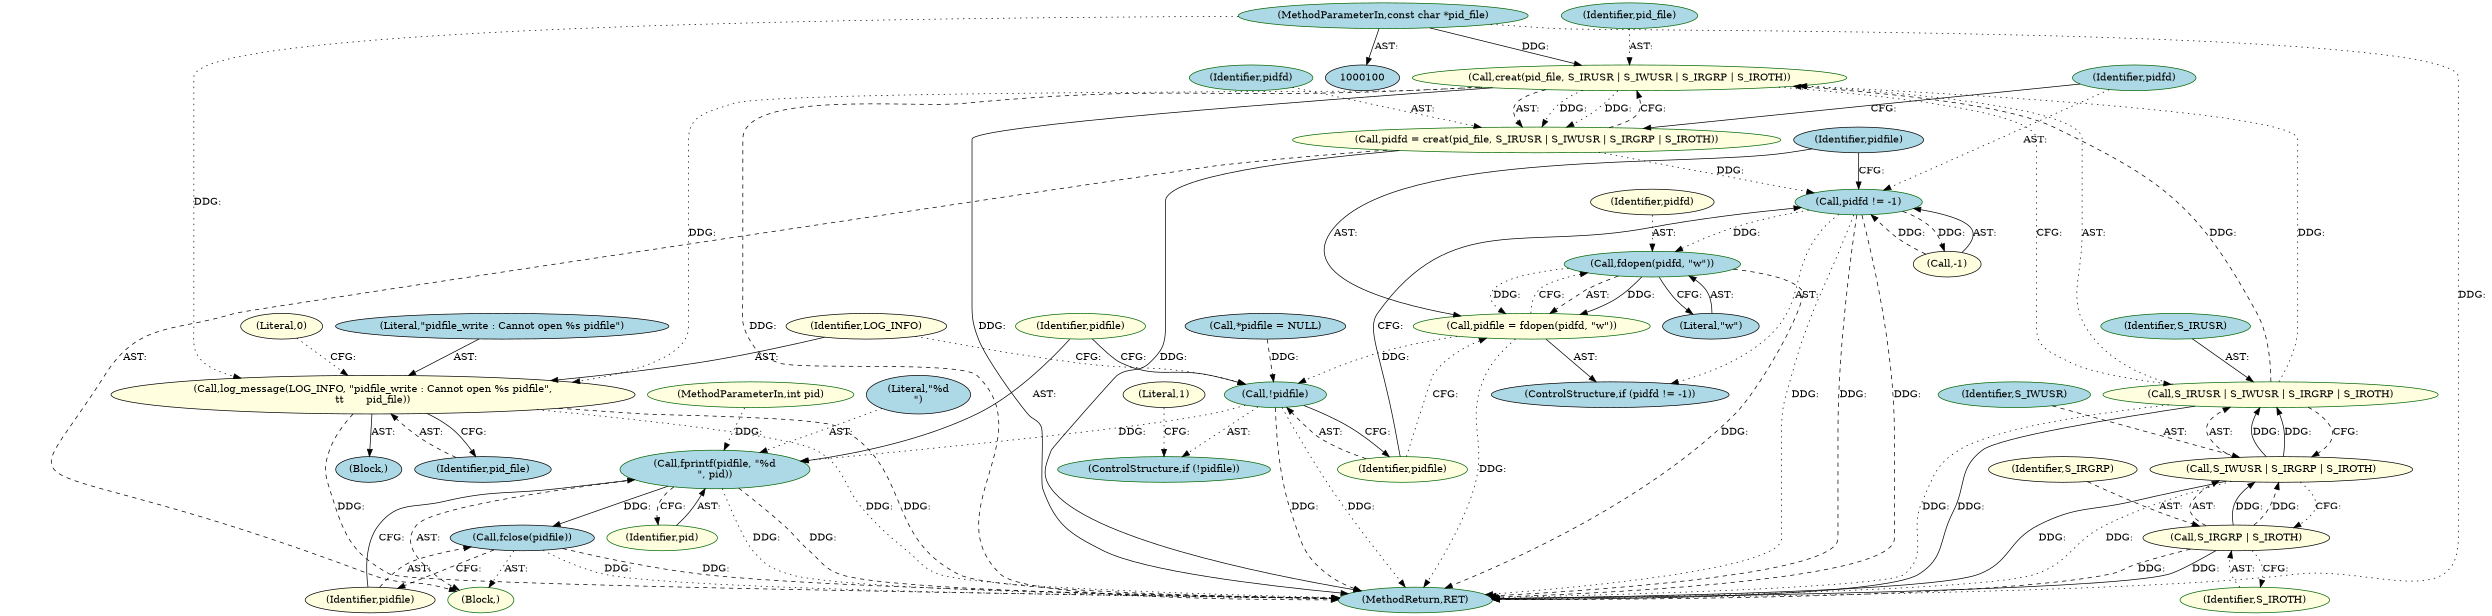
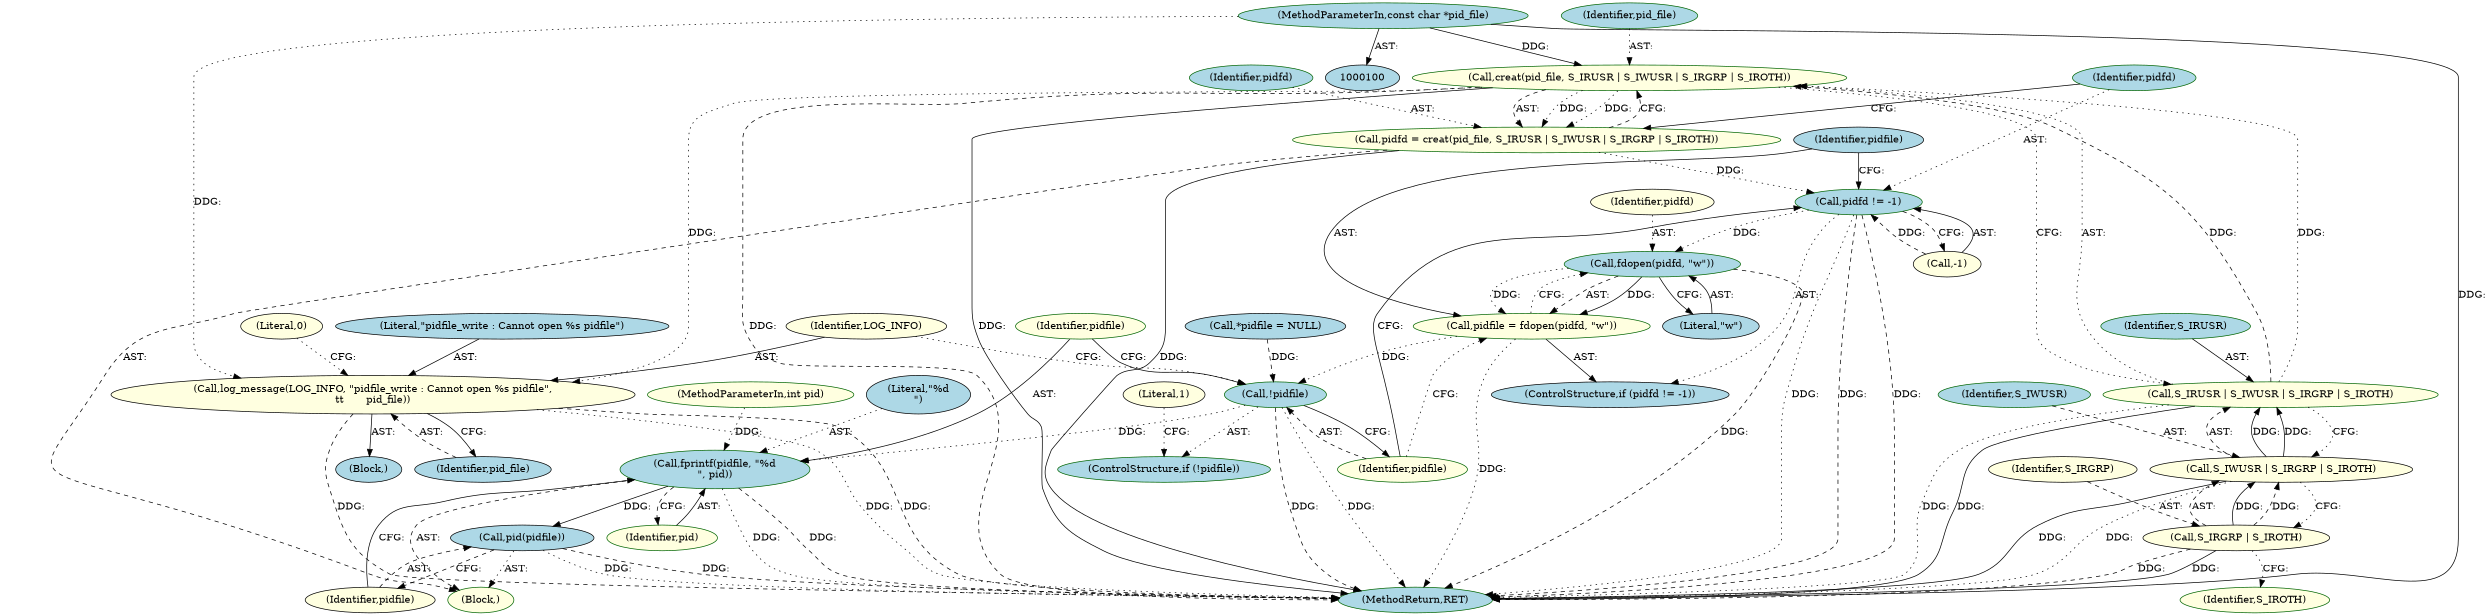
(1953, 233) -> (1953, 233)
(2458, 315) -> (2458, 315)
(2331, 428) -> (2331, 428)
(522, 538) -> (522, 538)
(2231, 574) -> none
